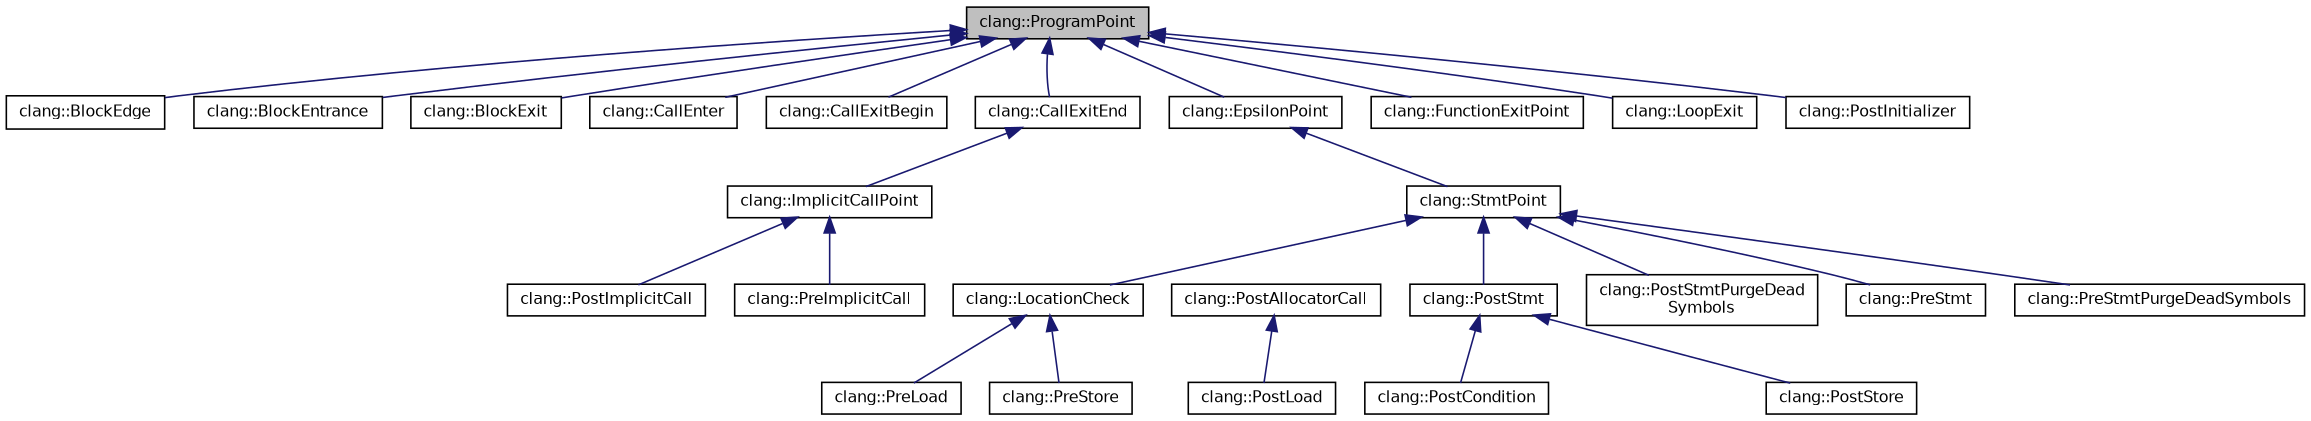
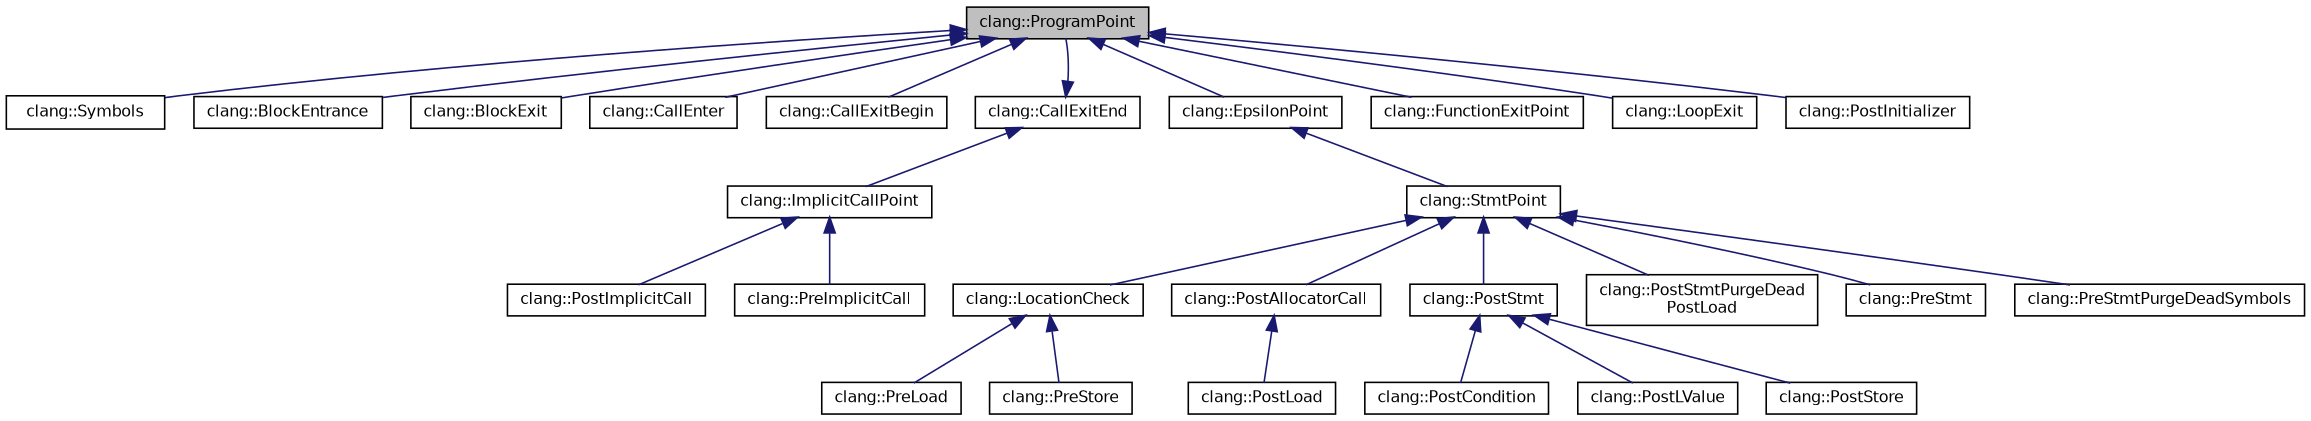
(1047, 76) -> (1068, 60)
(86, 112) -> (86, 112)
none -> (1373, 254)
(1702, 300) -> (1702, 300)
none -> (1658, 398)
